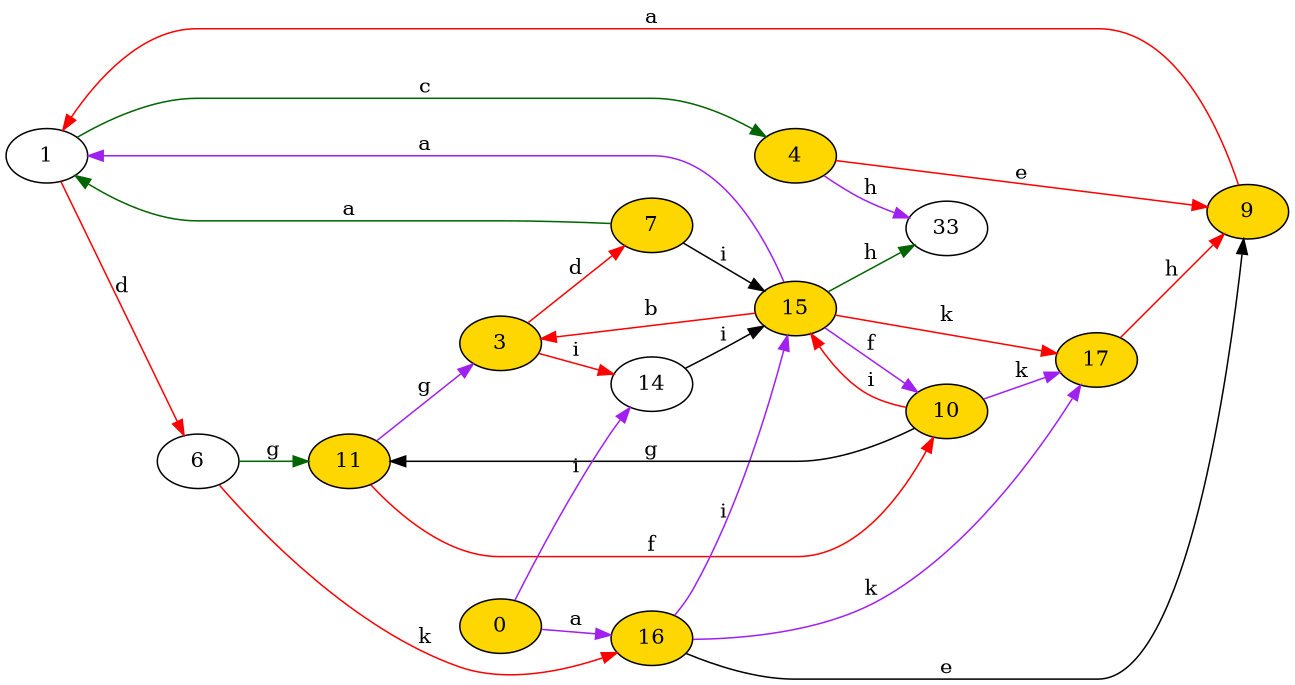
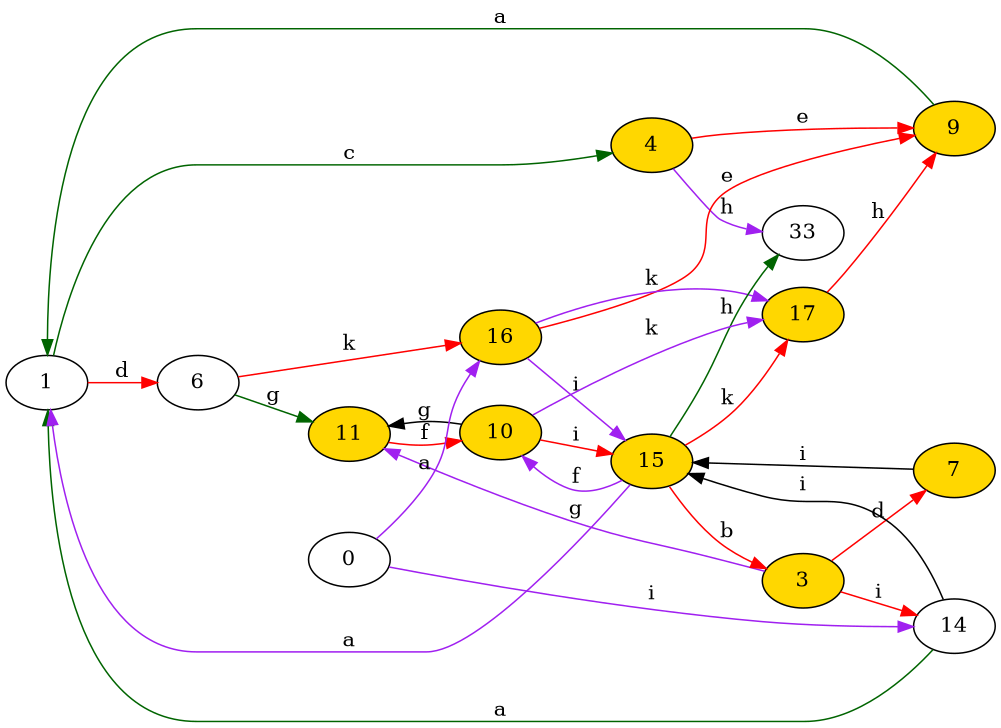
(679, 29) -> (389, 29)
(346, 221) -> (395, 721)
(419, 407) -> (578, 523)
(501, 626) -> (349, 560)
(1121, 669) -> (707, 221)
